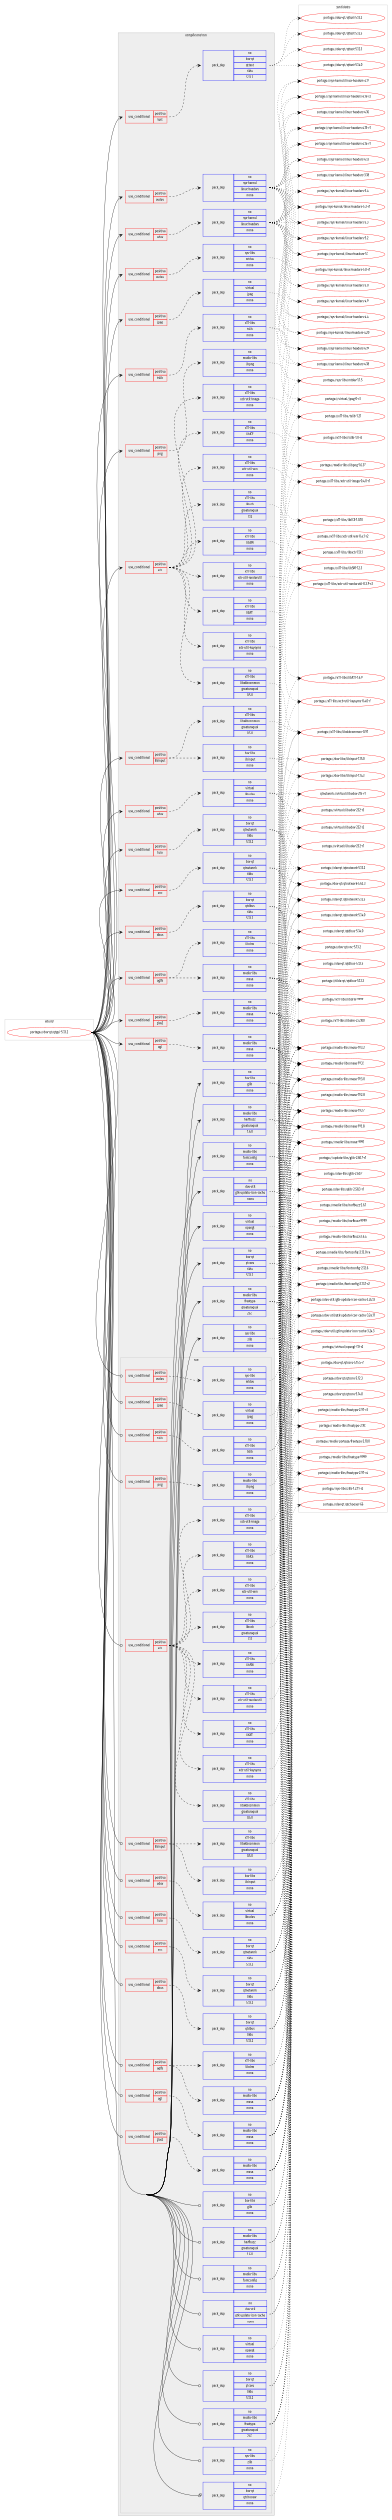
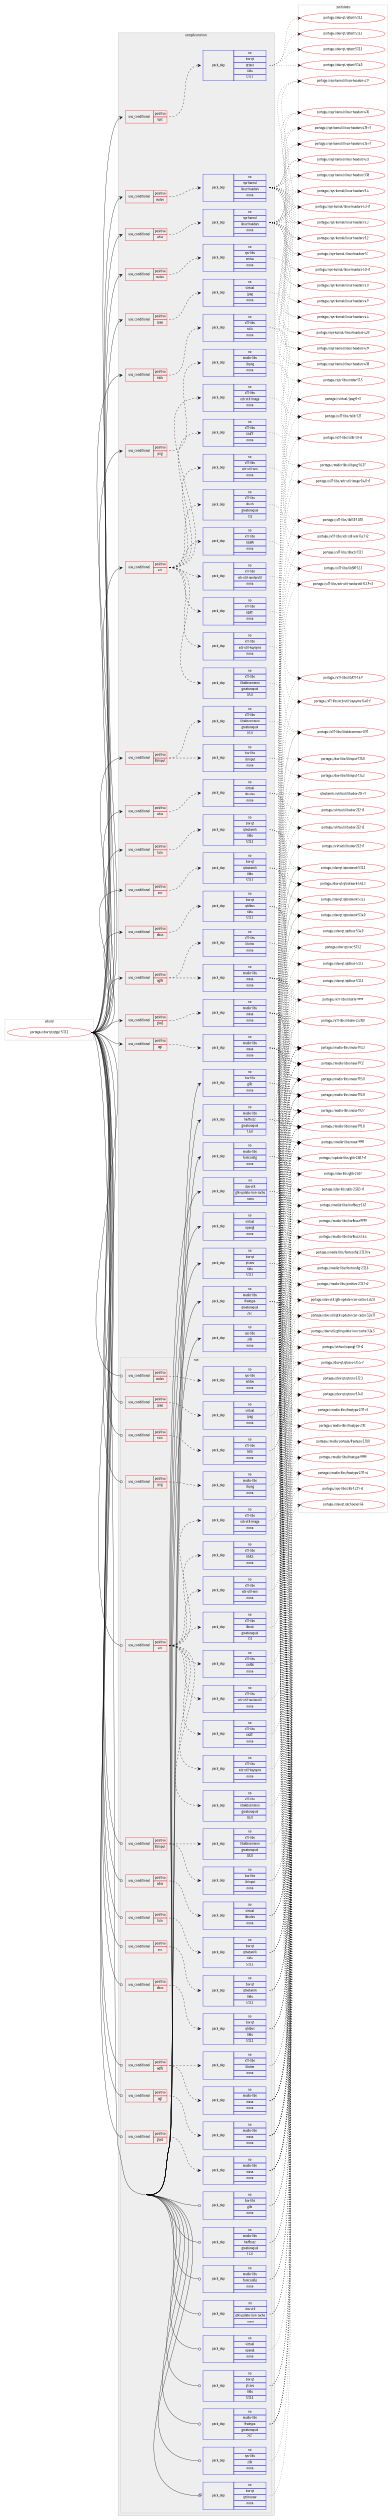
(343, 97) -> none
(343, 981) -> (343, 981)
(343, 1284) -> (343, 1284)
